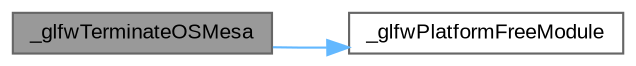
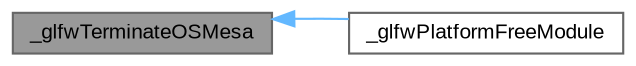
(300, 48) -> (322, 19)
